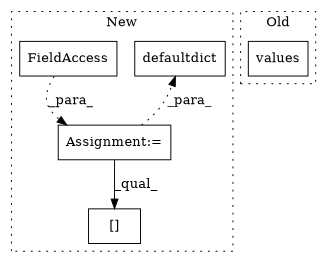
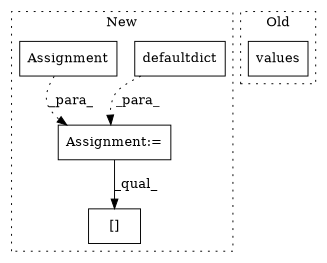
(68, 59) -> (68, 59)
(160, 108) -> (118, 90)
